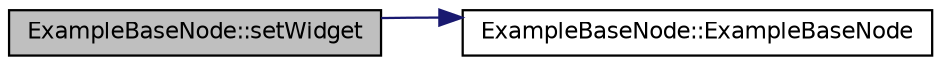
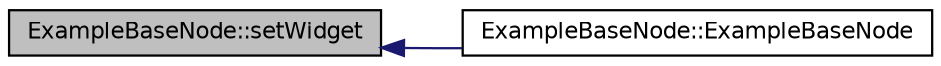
(410, 18) -> (433, 48)
